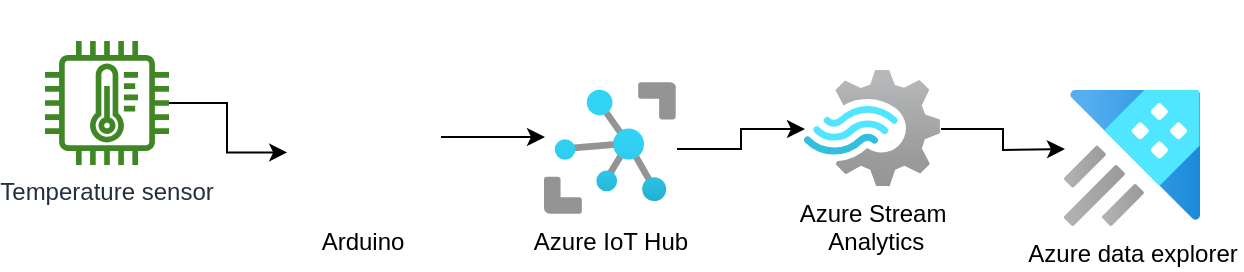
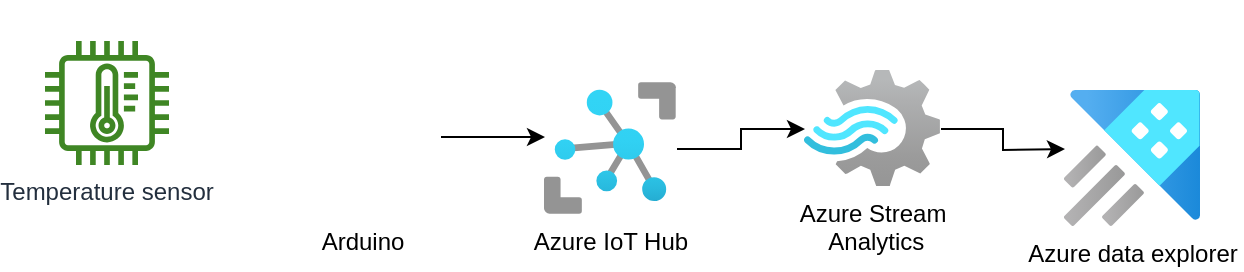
(227, 122) -> none
